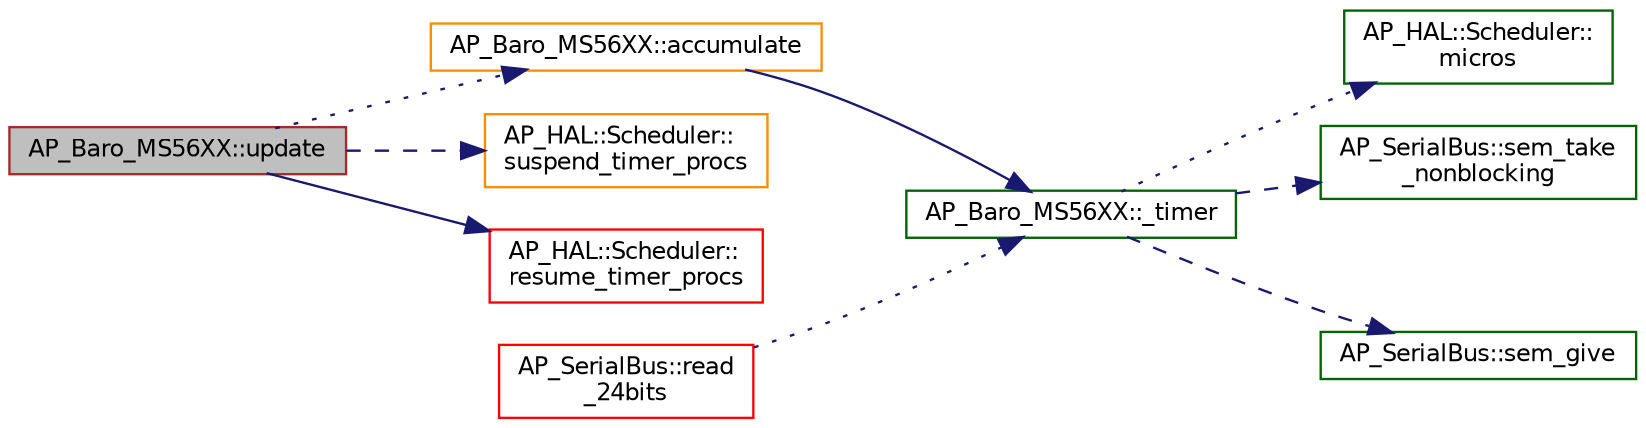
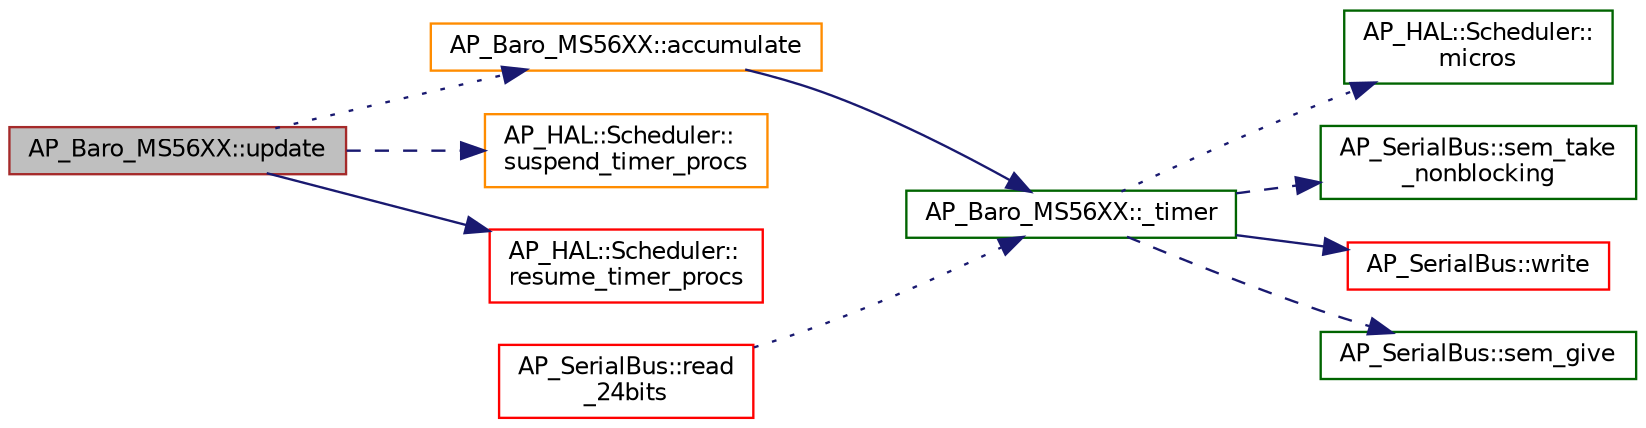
none -> (1478, 266)
